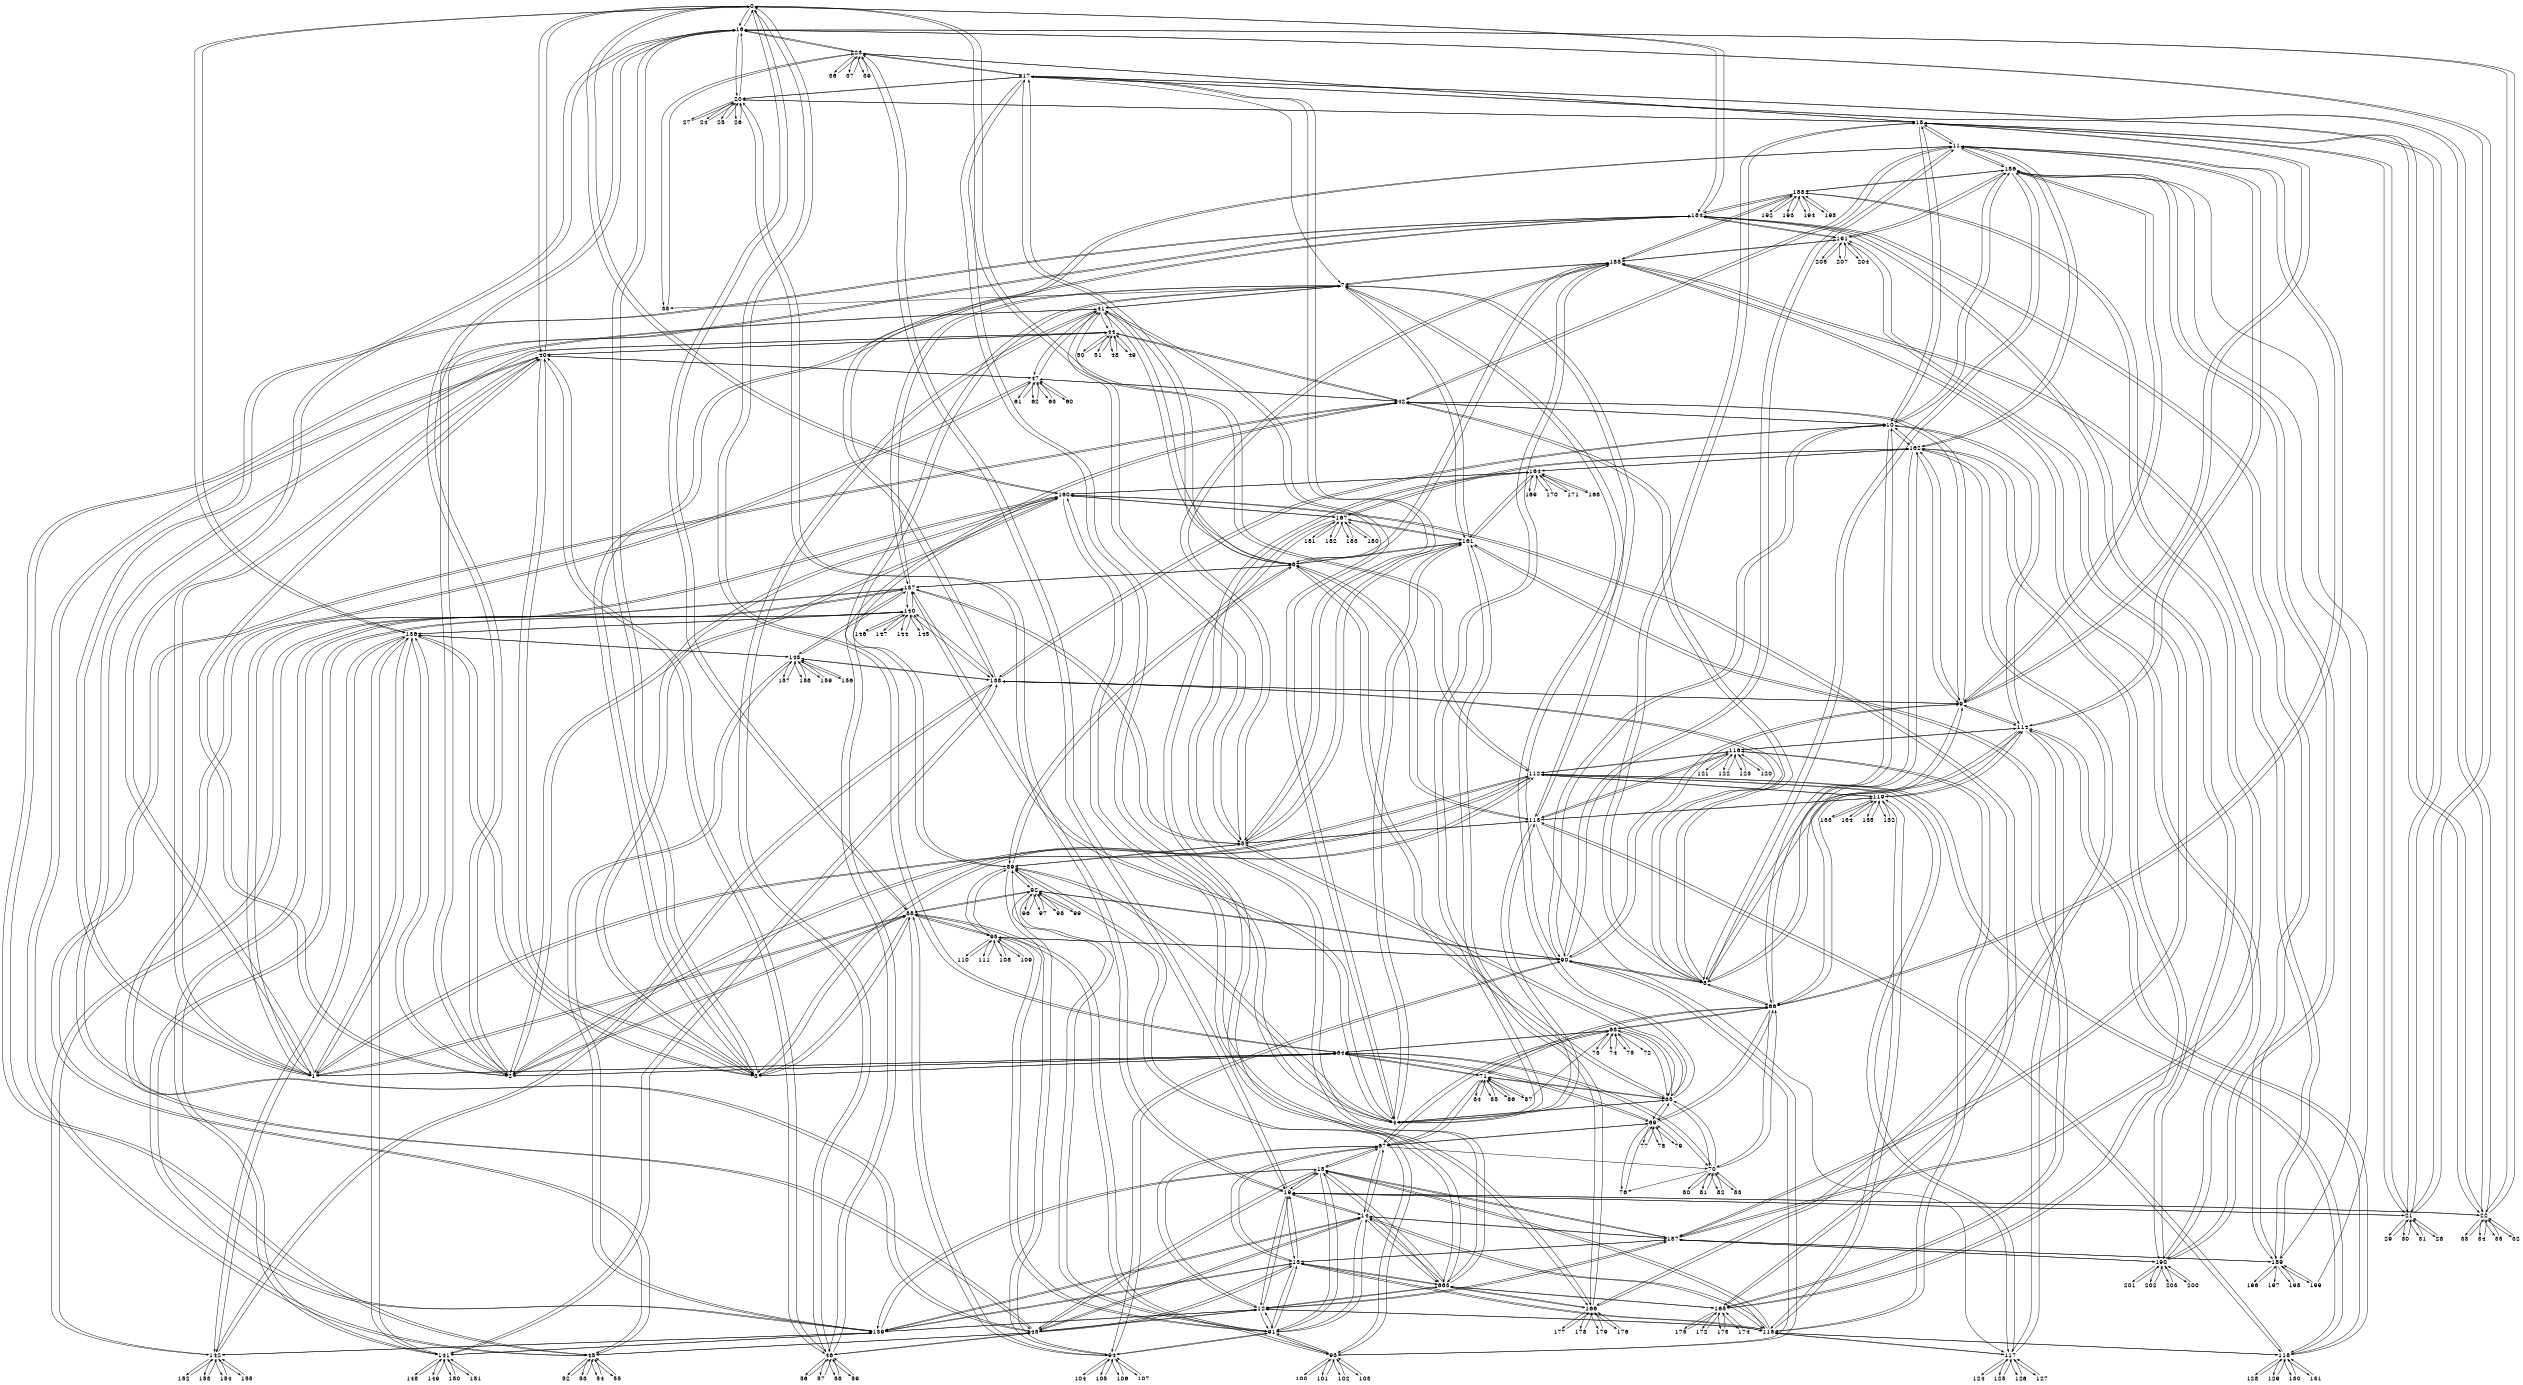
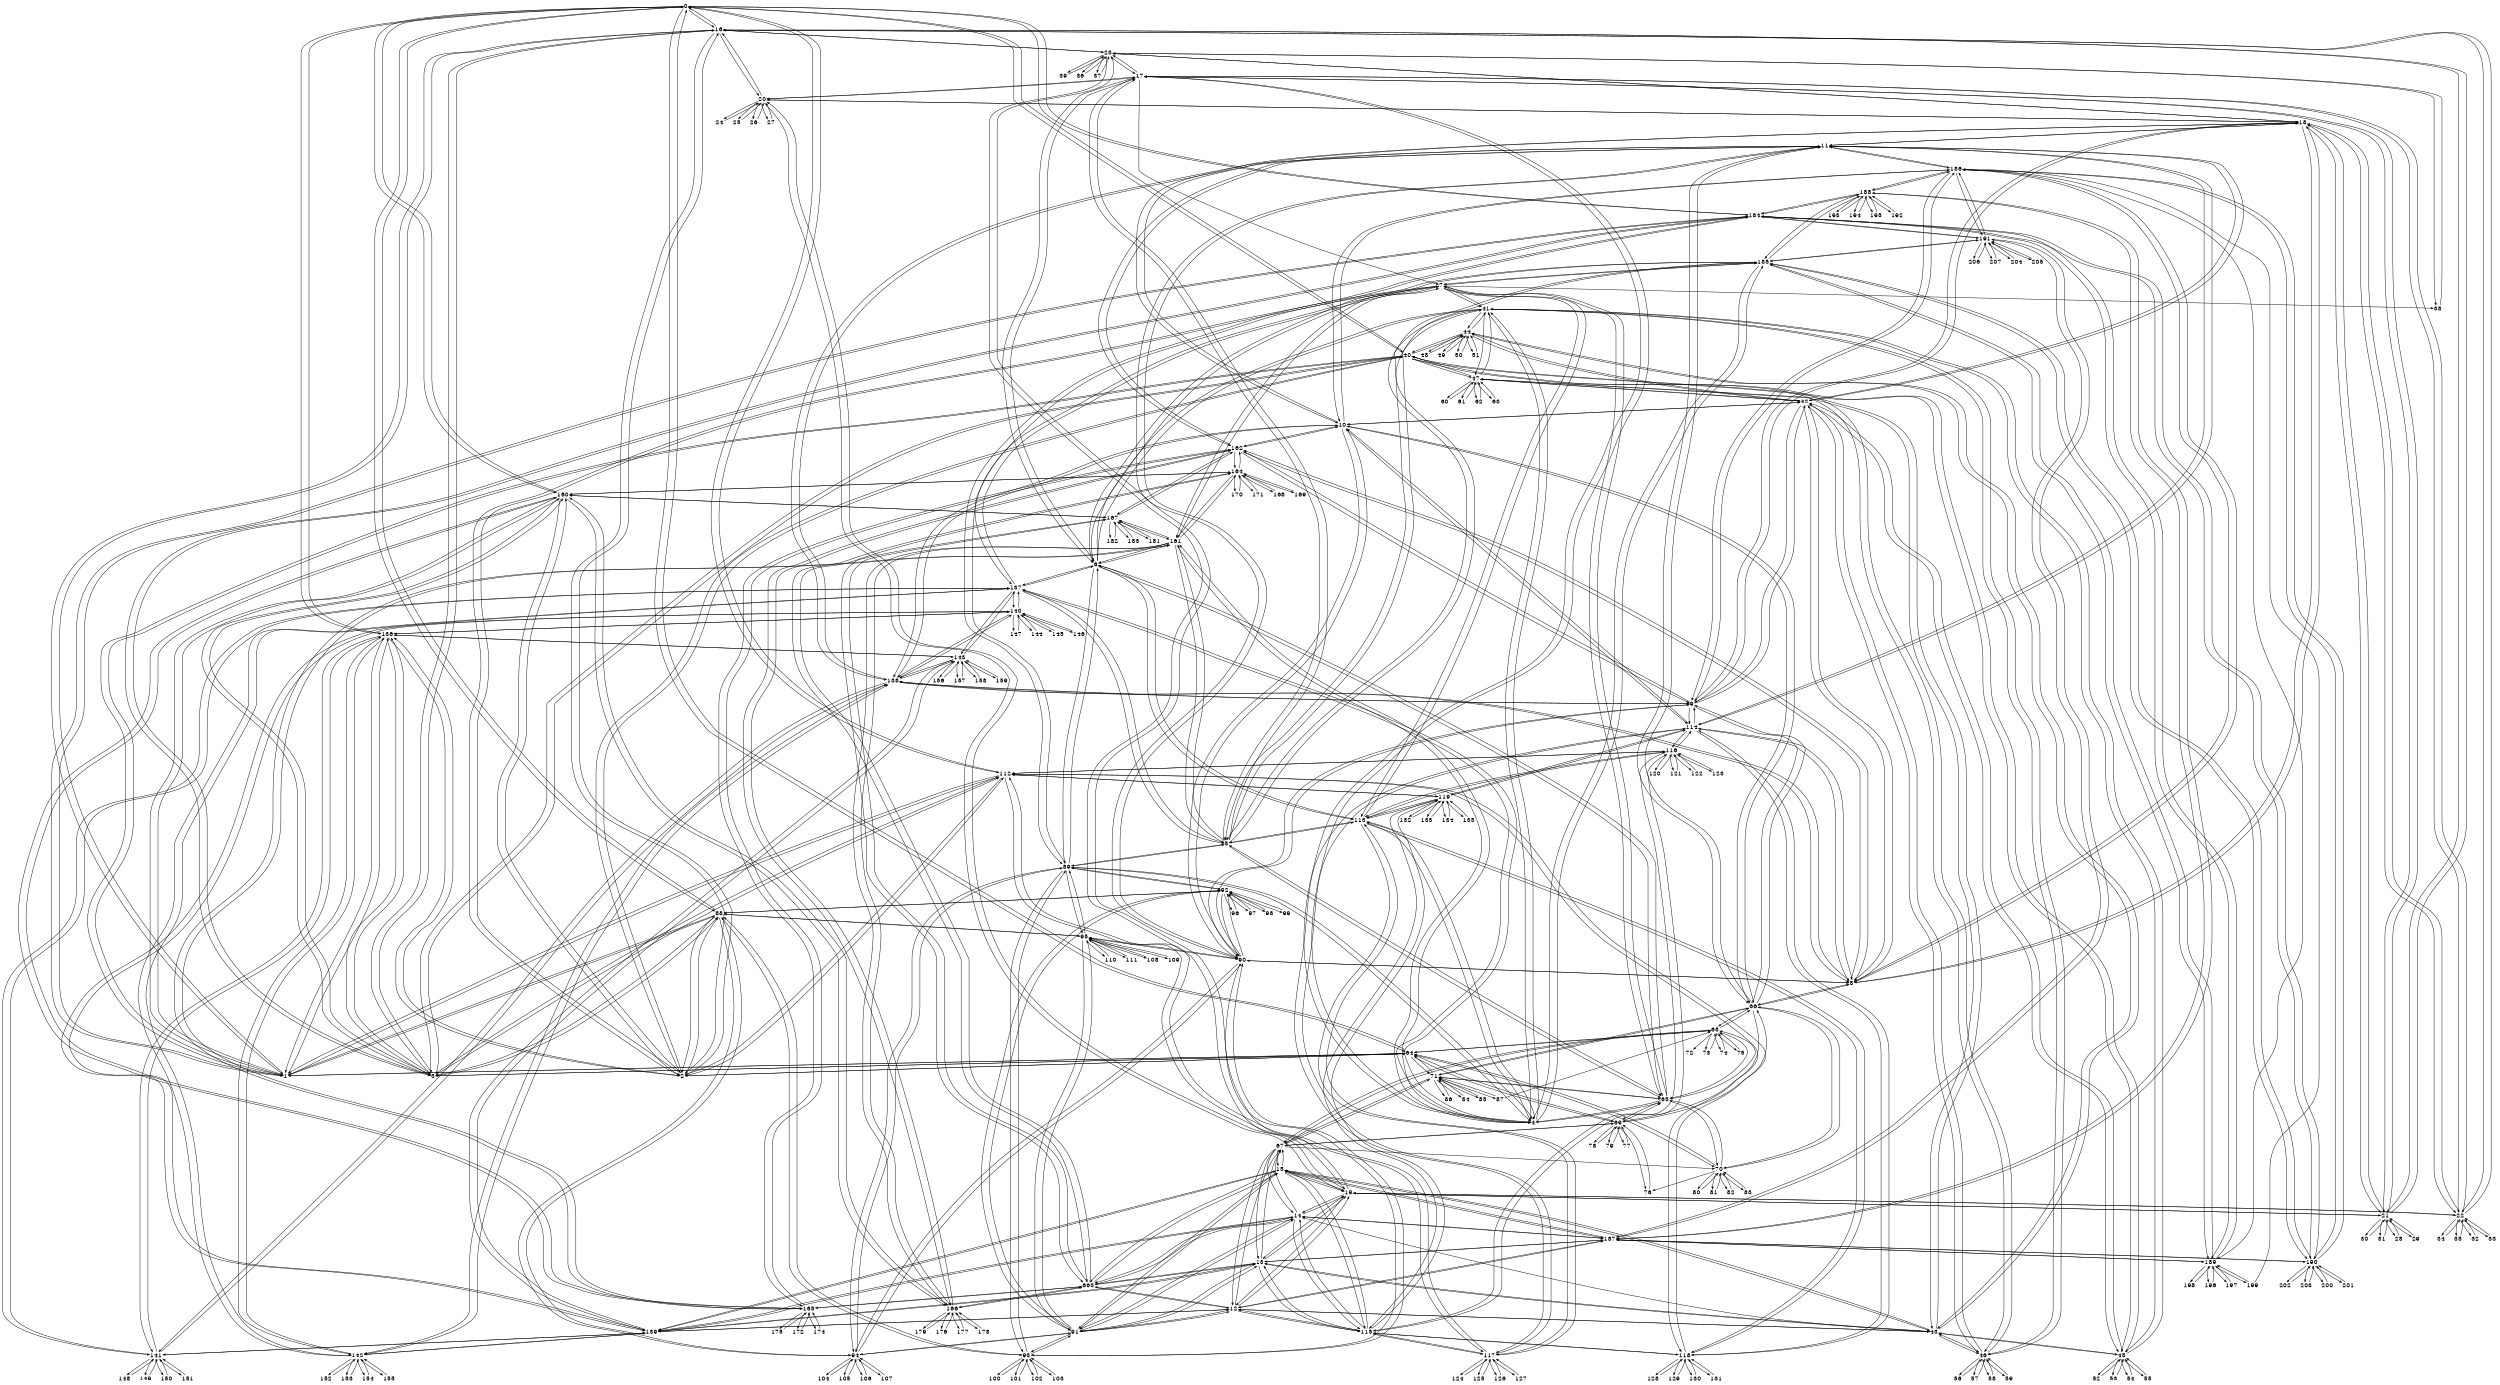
none -> (1975, 262)
(1373, 541) -> none
none -> (1339, 1095)
(1201, 1273) -> none
none -> (2225, 1275)
(1723, 1332) -> none
